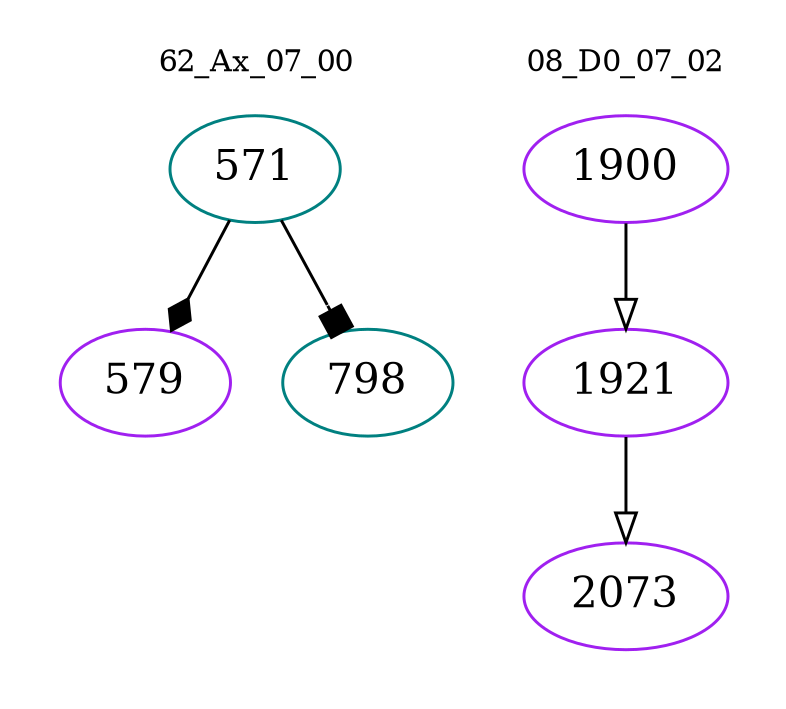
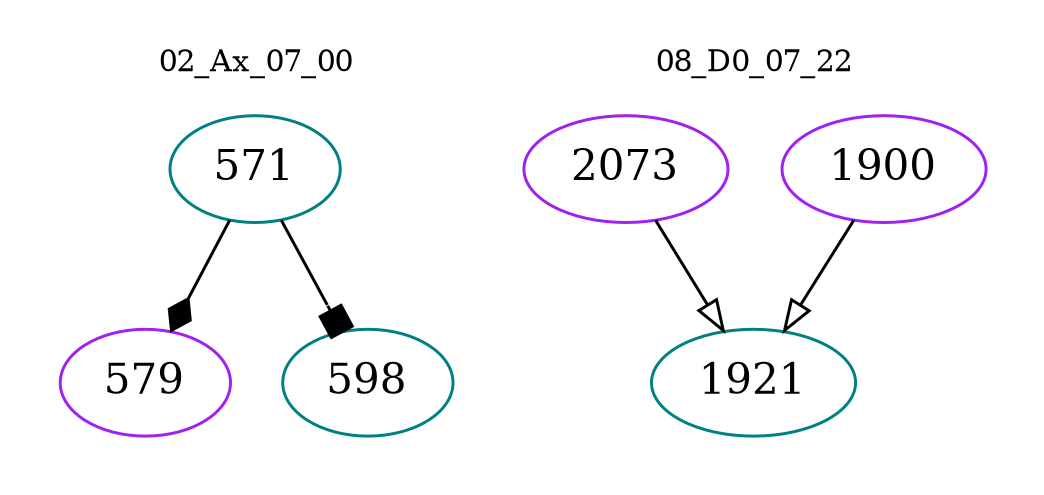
(257, 64) -> (257, 64)
(626, 64) -> (755, 64)
(368, 383) -> (368, 383)
(626, 383) -> (754, 383)
(626, 475) -> (681, 262)
